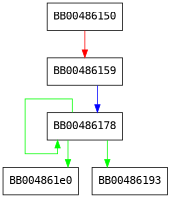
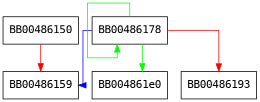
(97, 95) -> (83, 54)
(107, 150) -> (210, 30)
